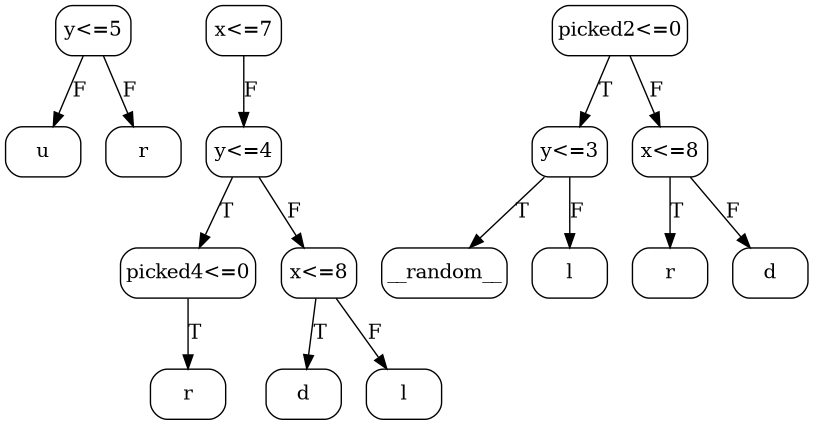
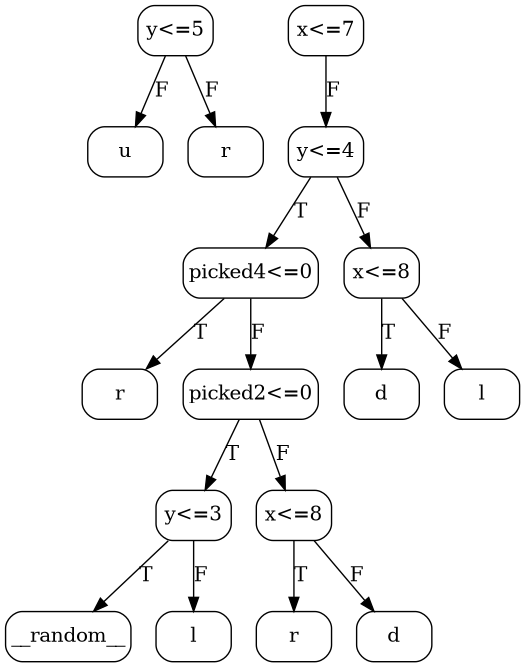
none -> (251, 327)
